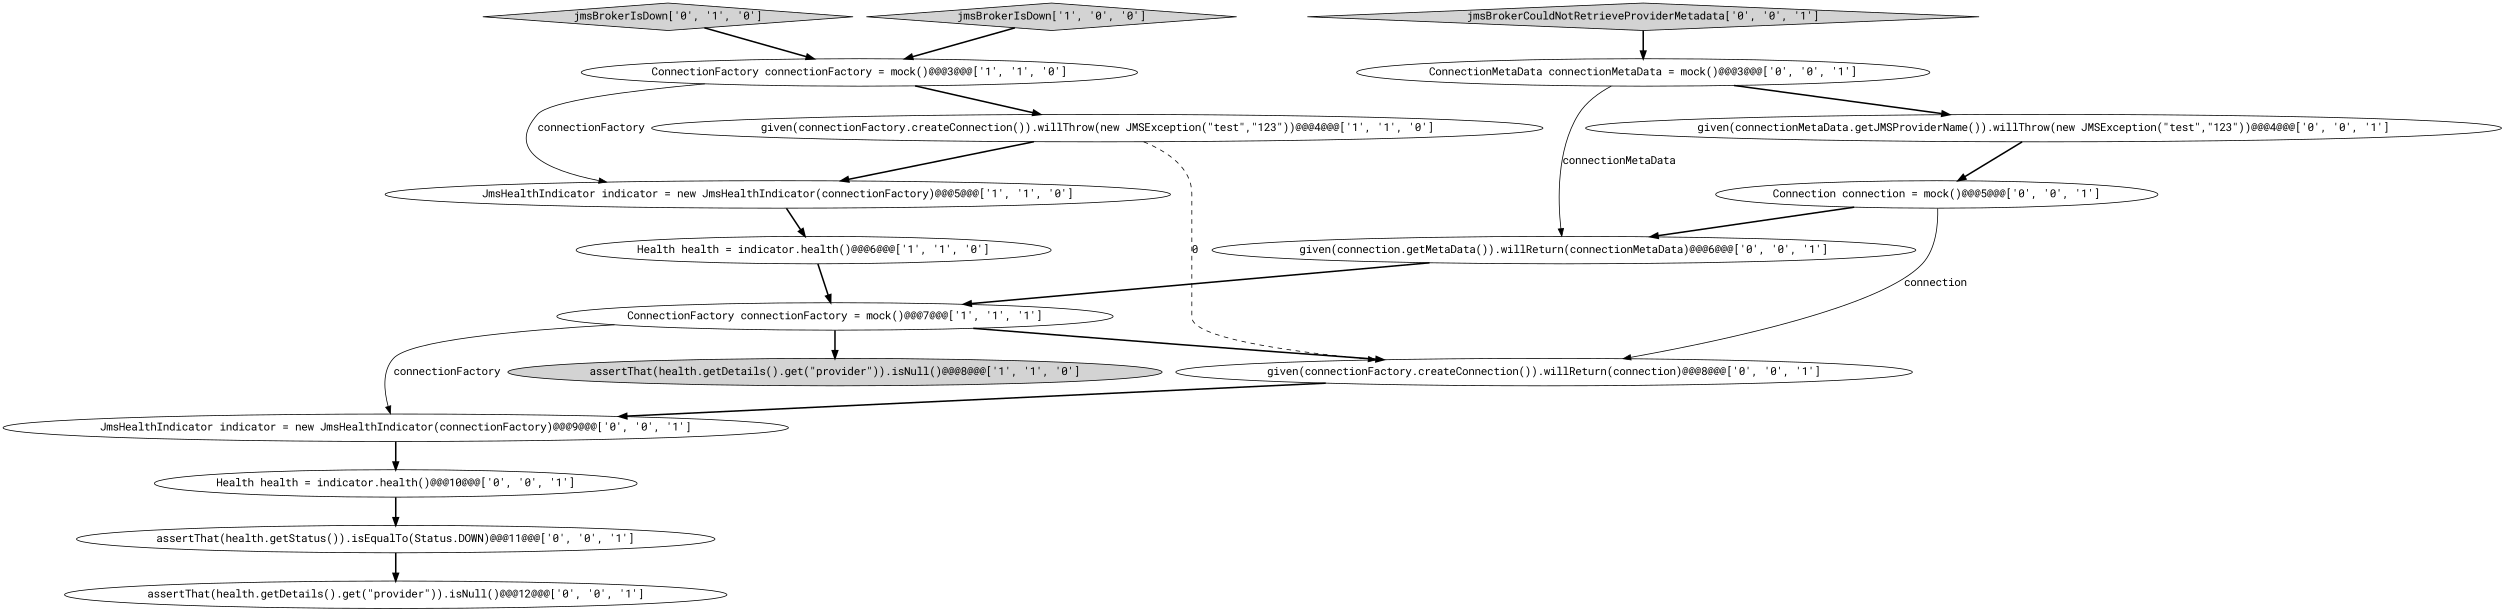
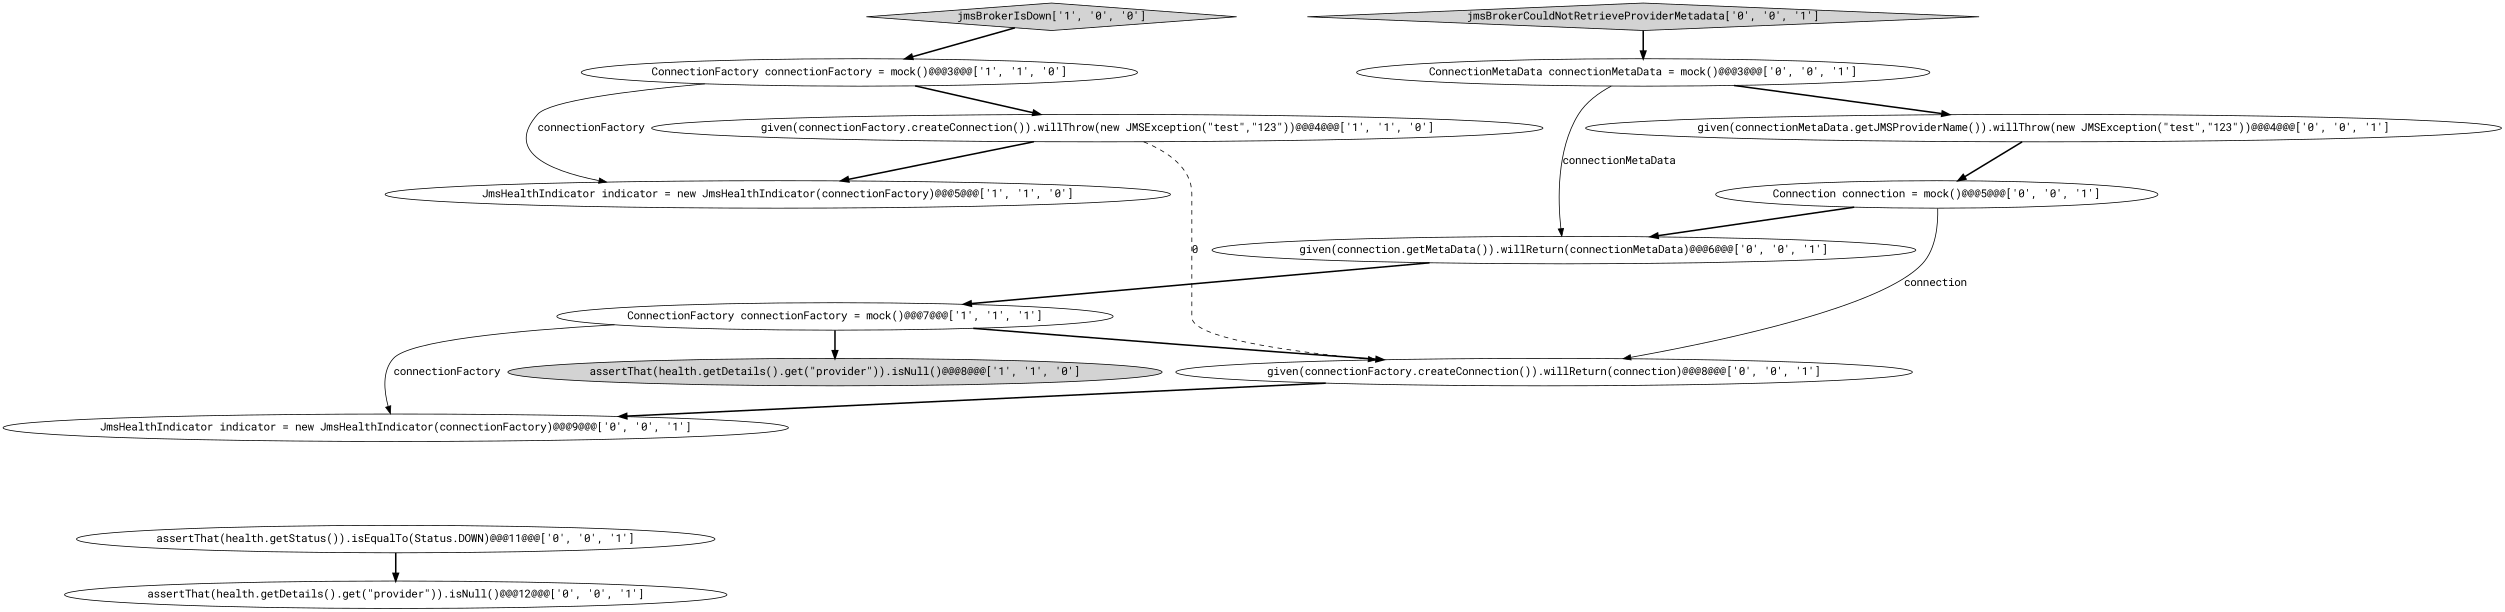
(668, 17) -> none
(814, 250) -> none
(396, 483) -> none
